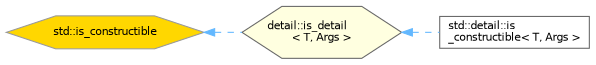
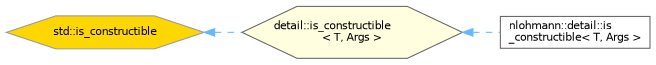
(322, 32) -> (352, 32)
(515, 32) -> (575, 32)
